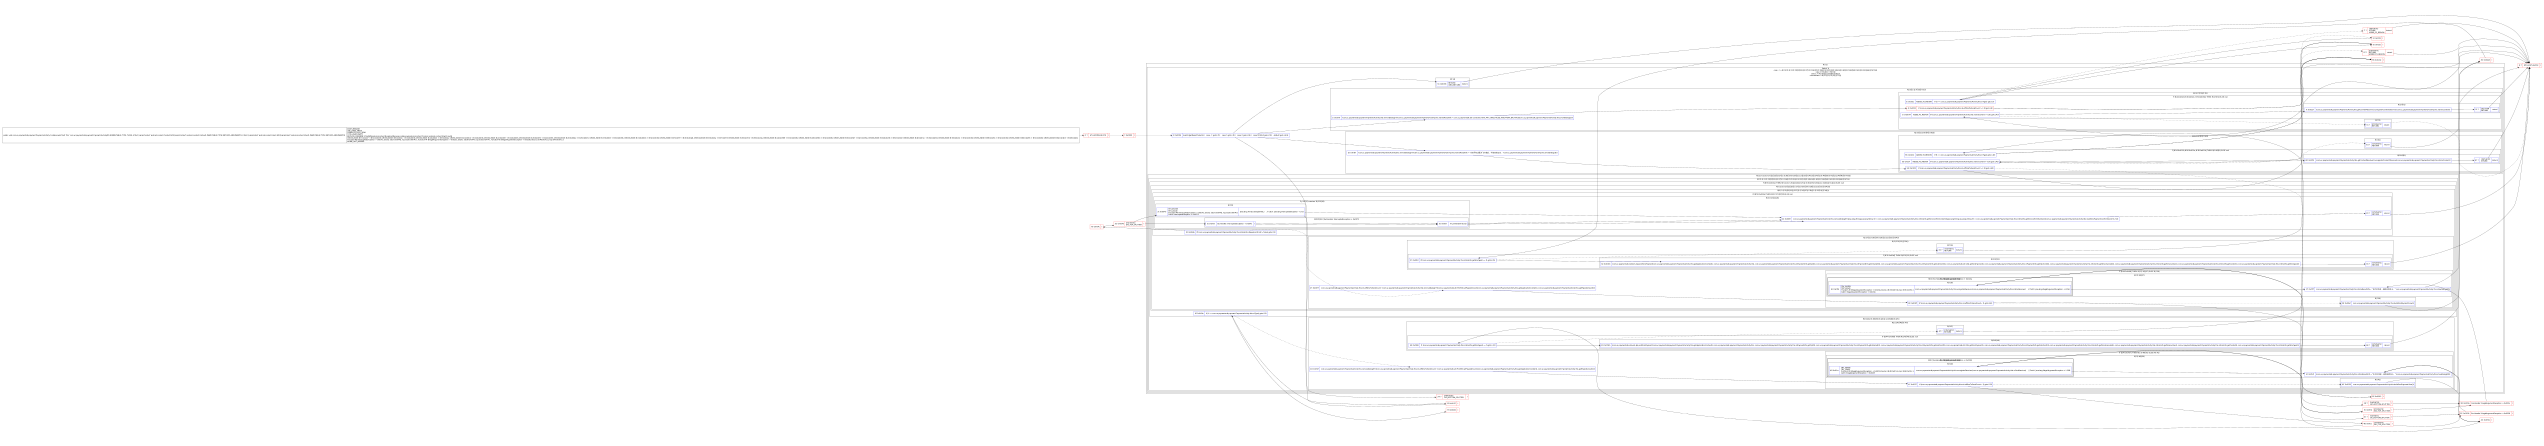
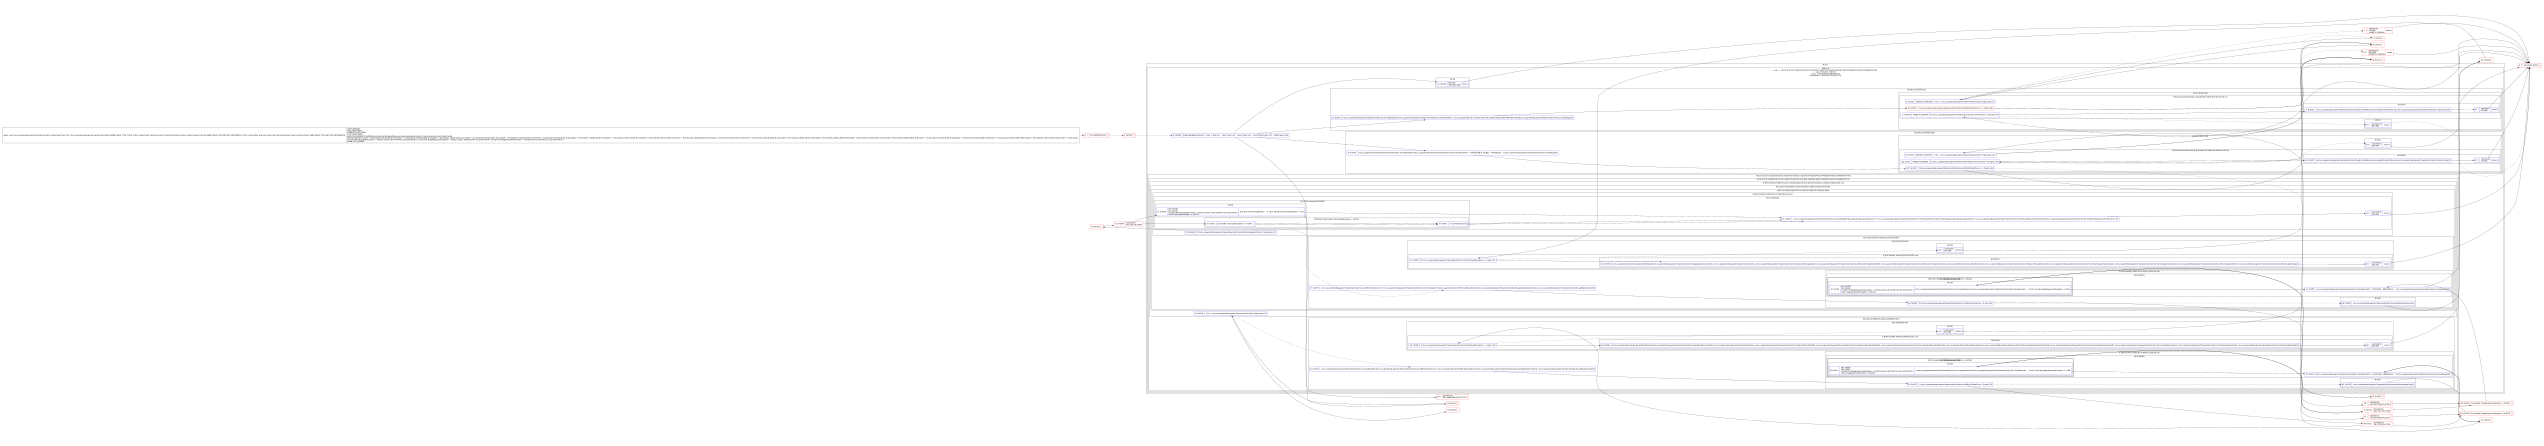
(2485, 109) -> (2485, 109)
(1454, 398) -> (1454, 398)
